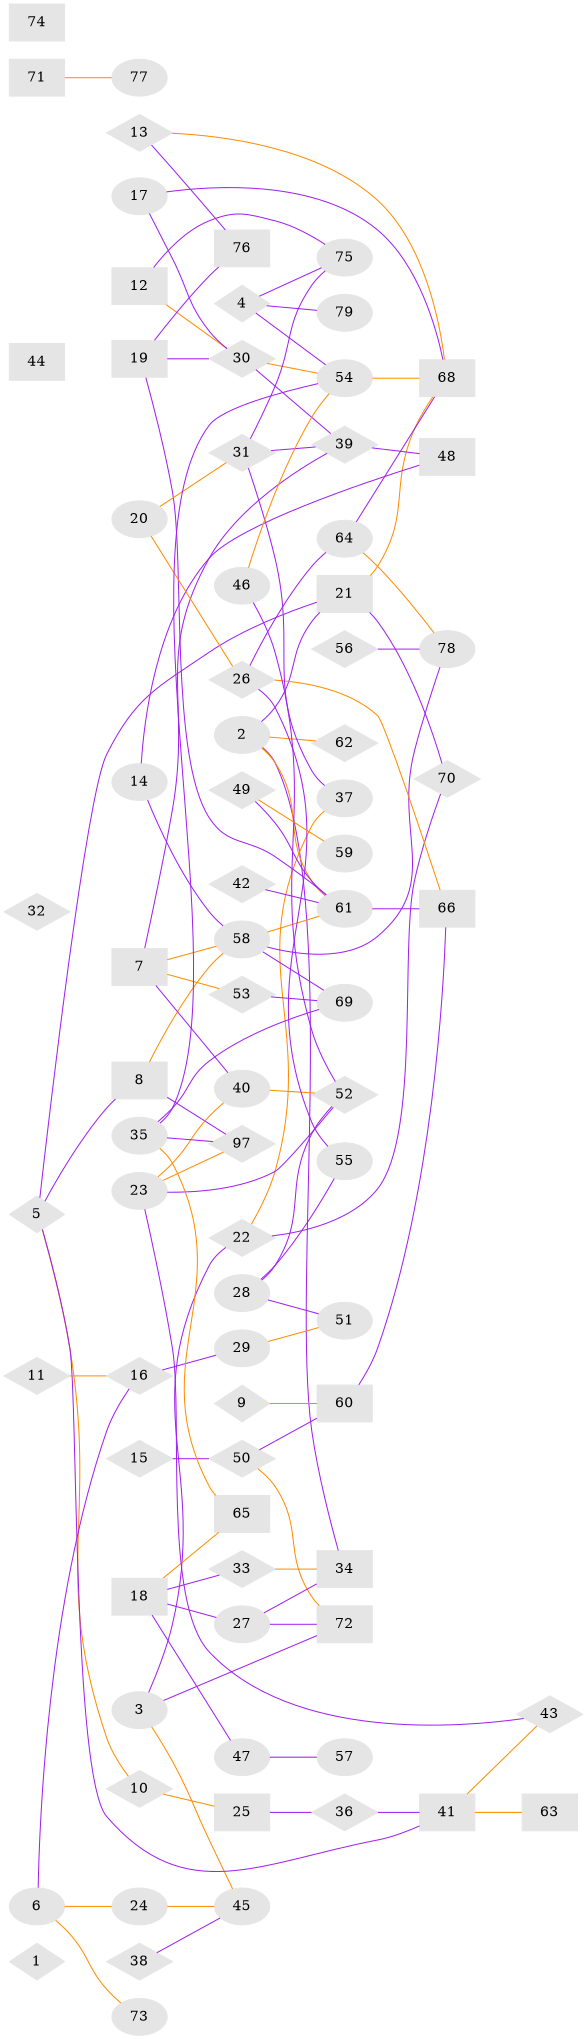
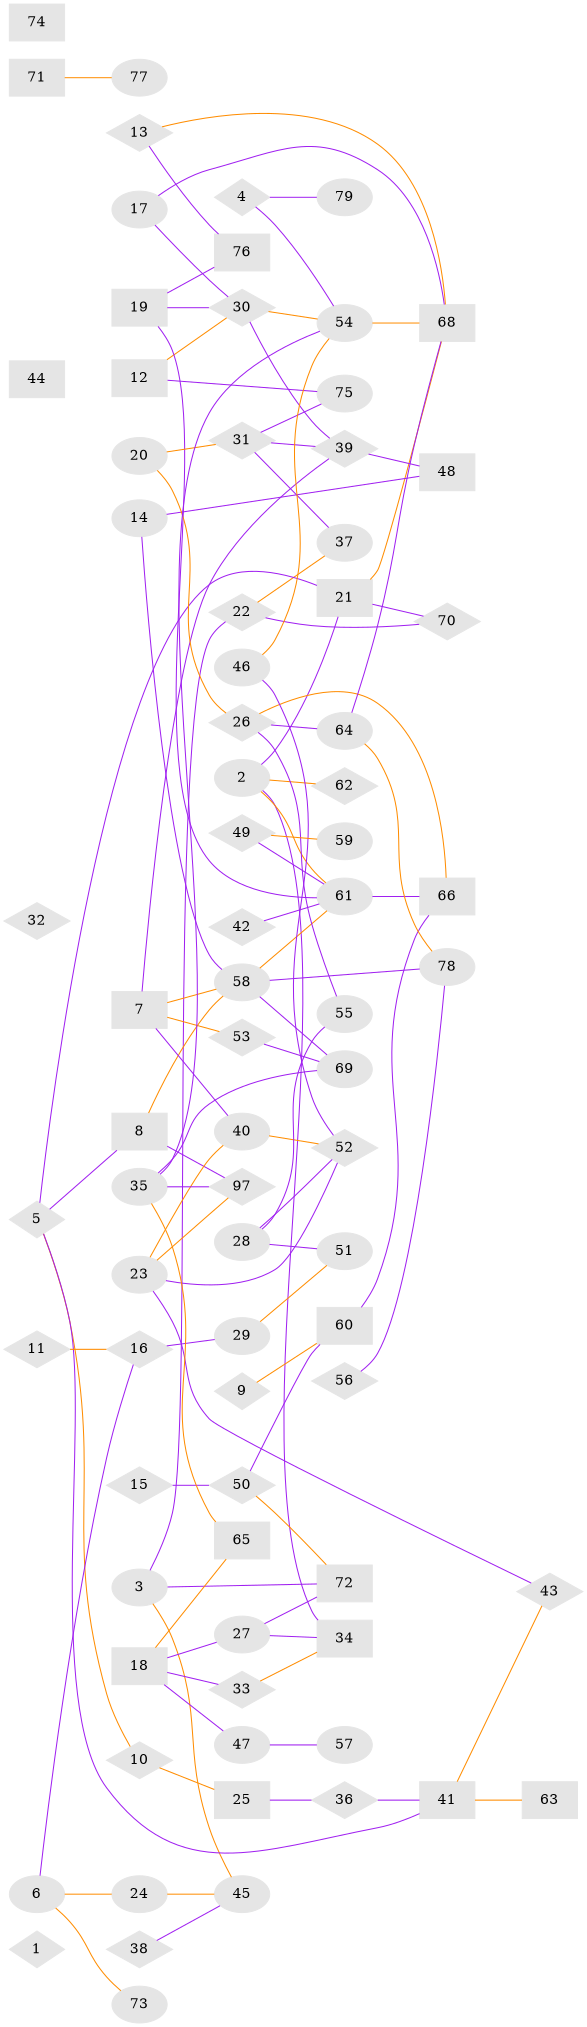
(290, 282) -> none
